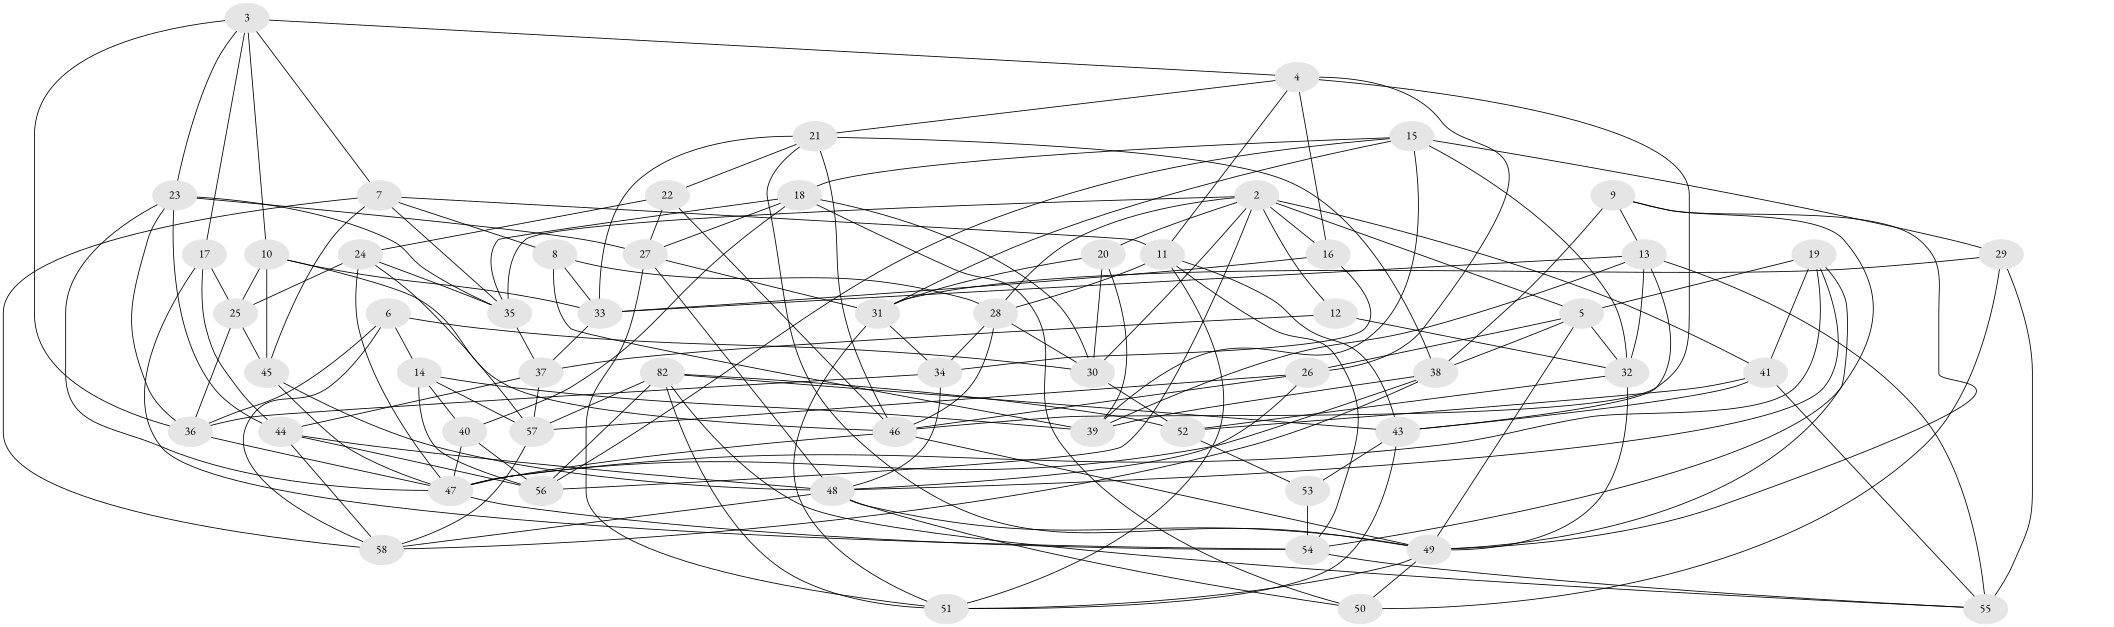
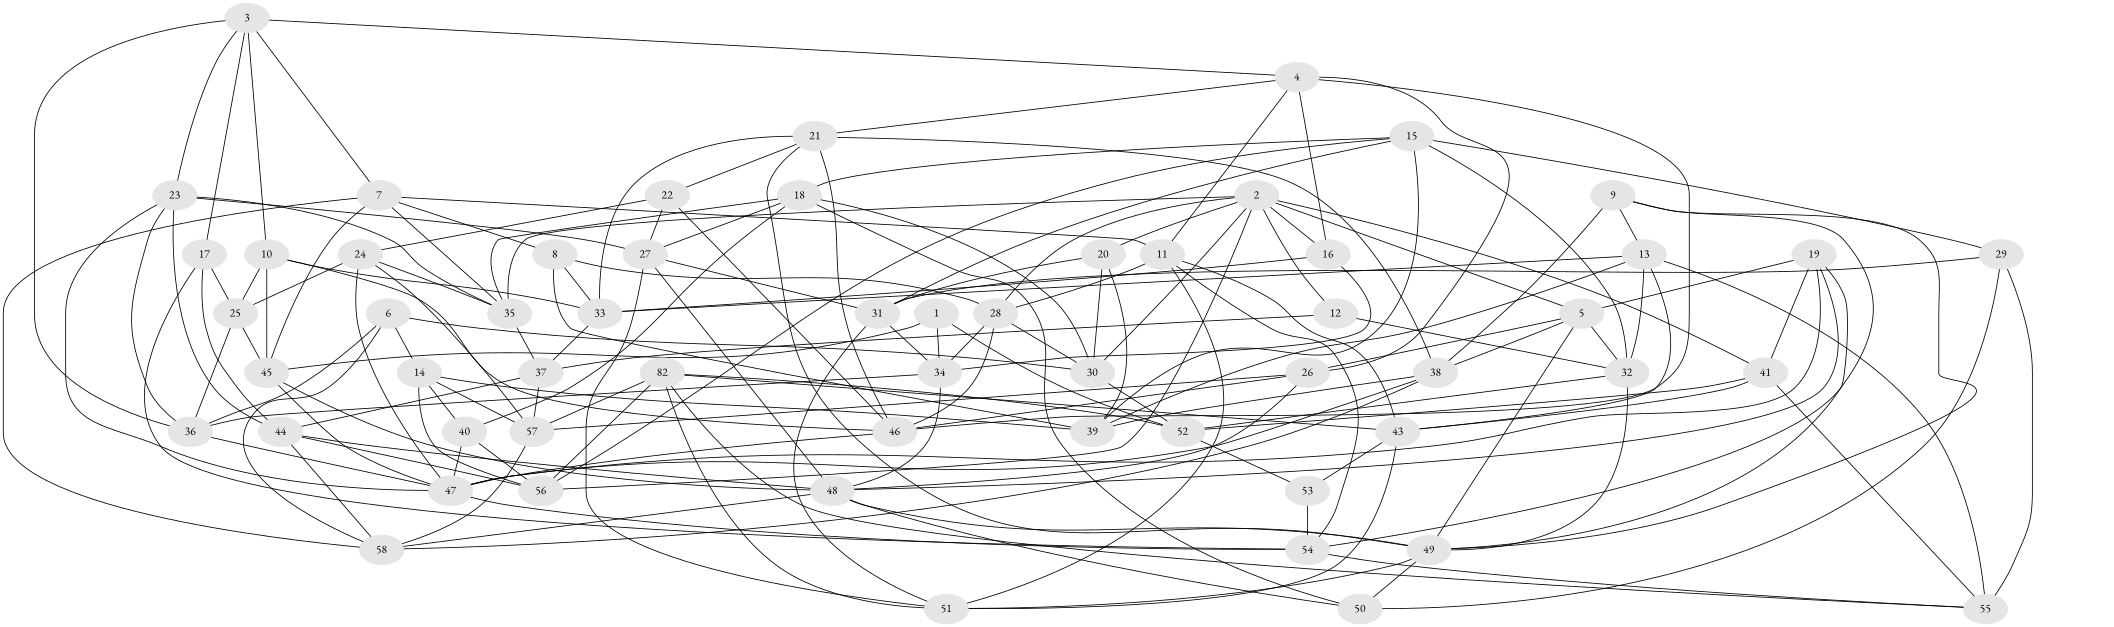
none -> (937, 314)
(1162, 491) -> none
